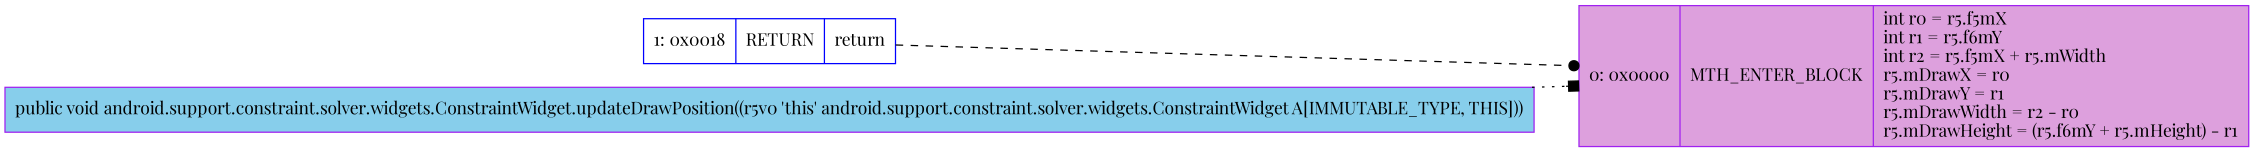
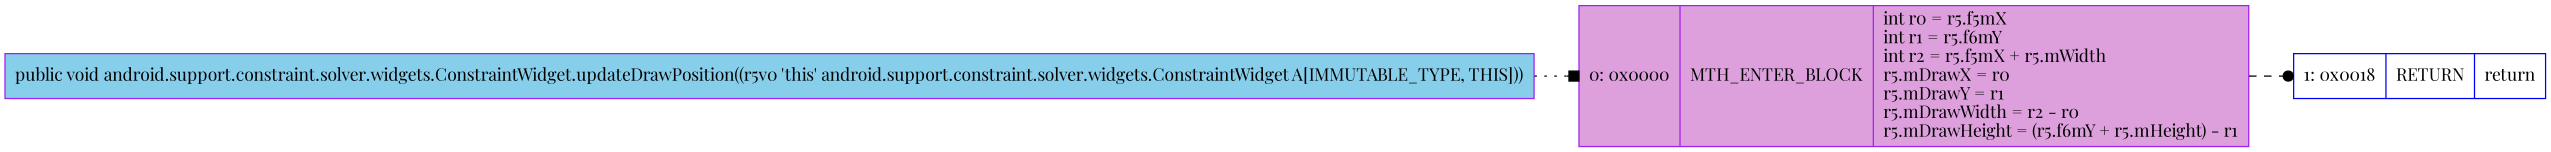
(1232, 55) -> (2266, 76)
